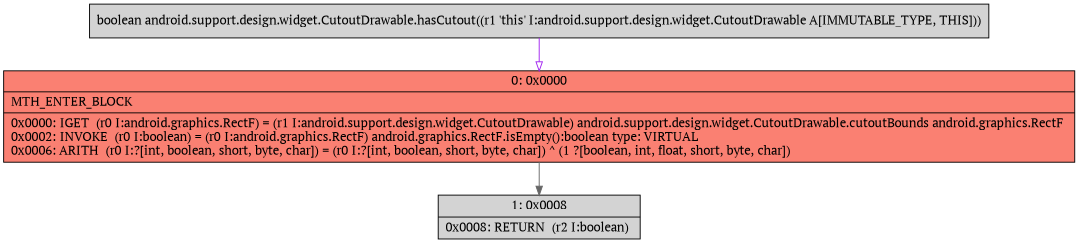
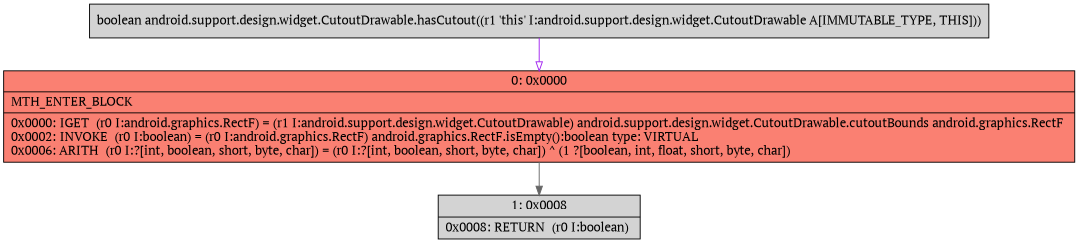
(539, 228) -> (539, 228)
